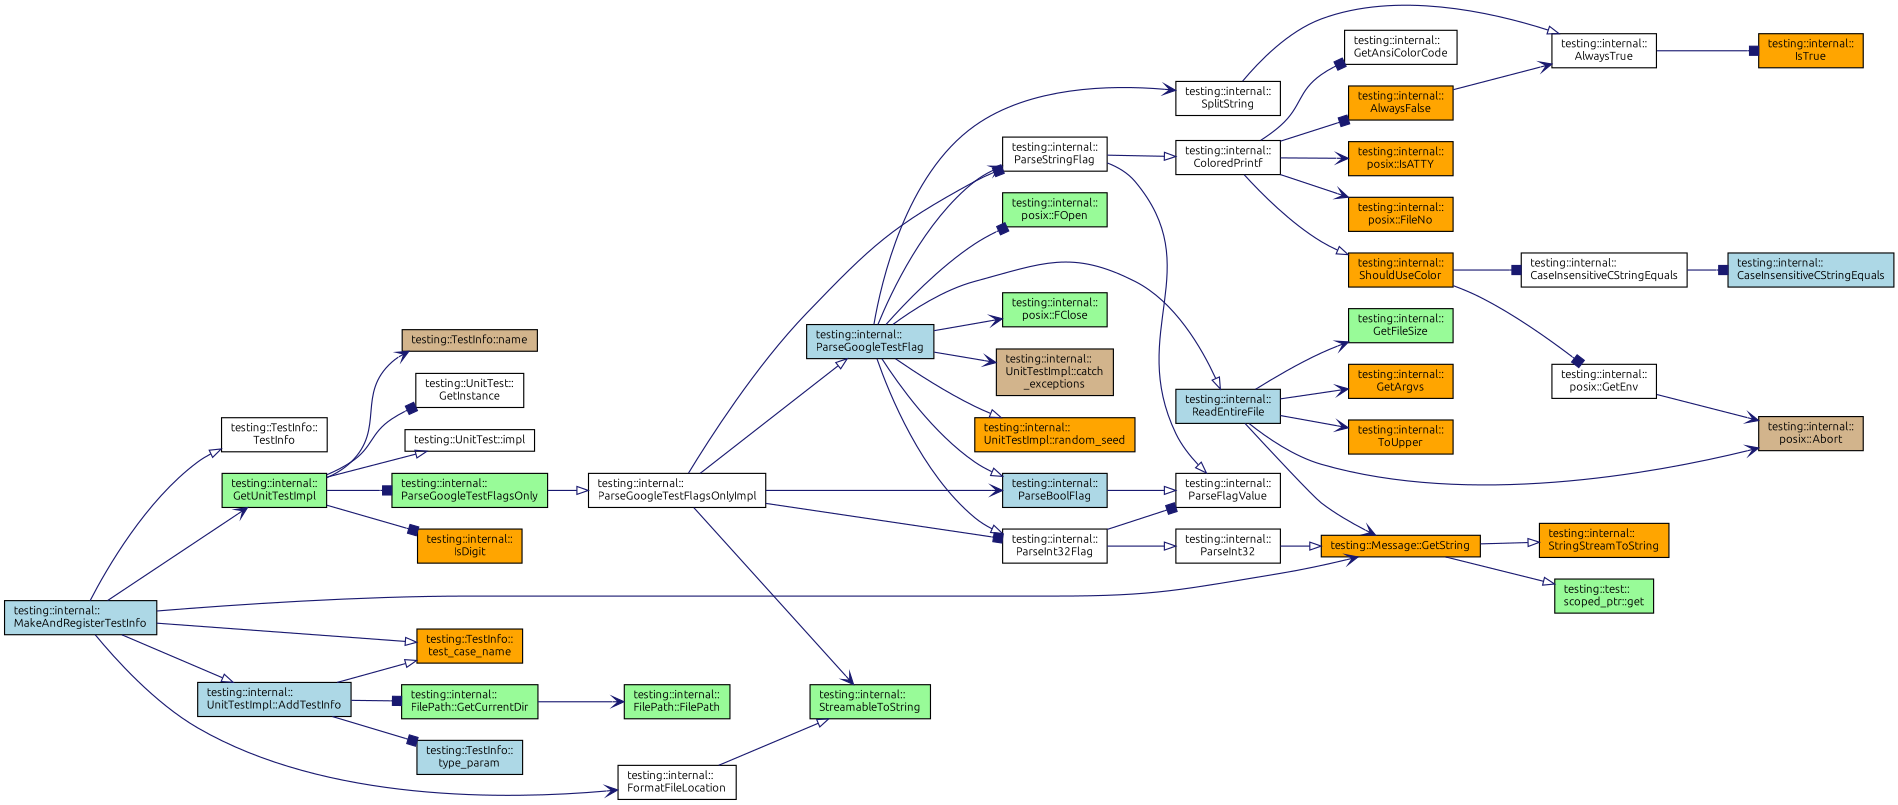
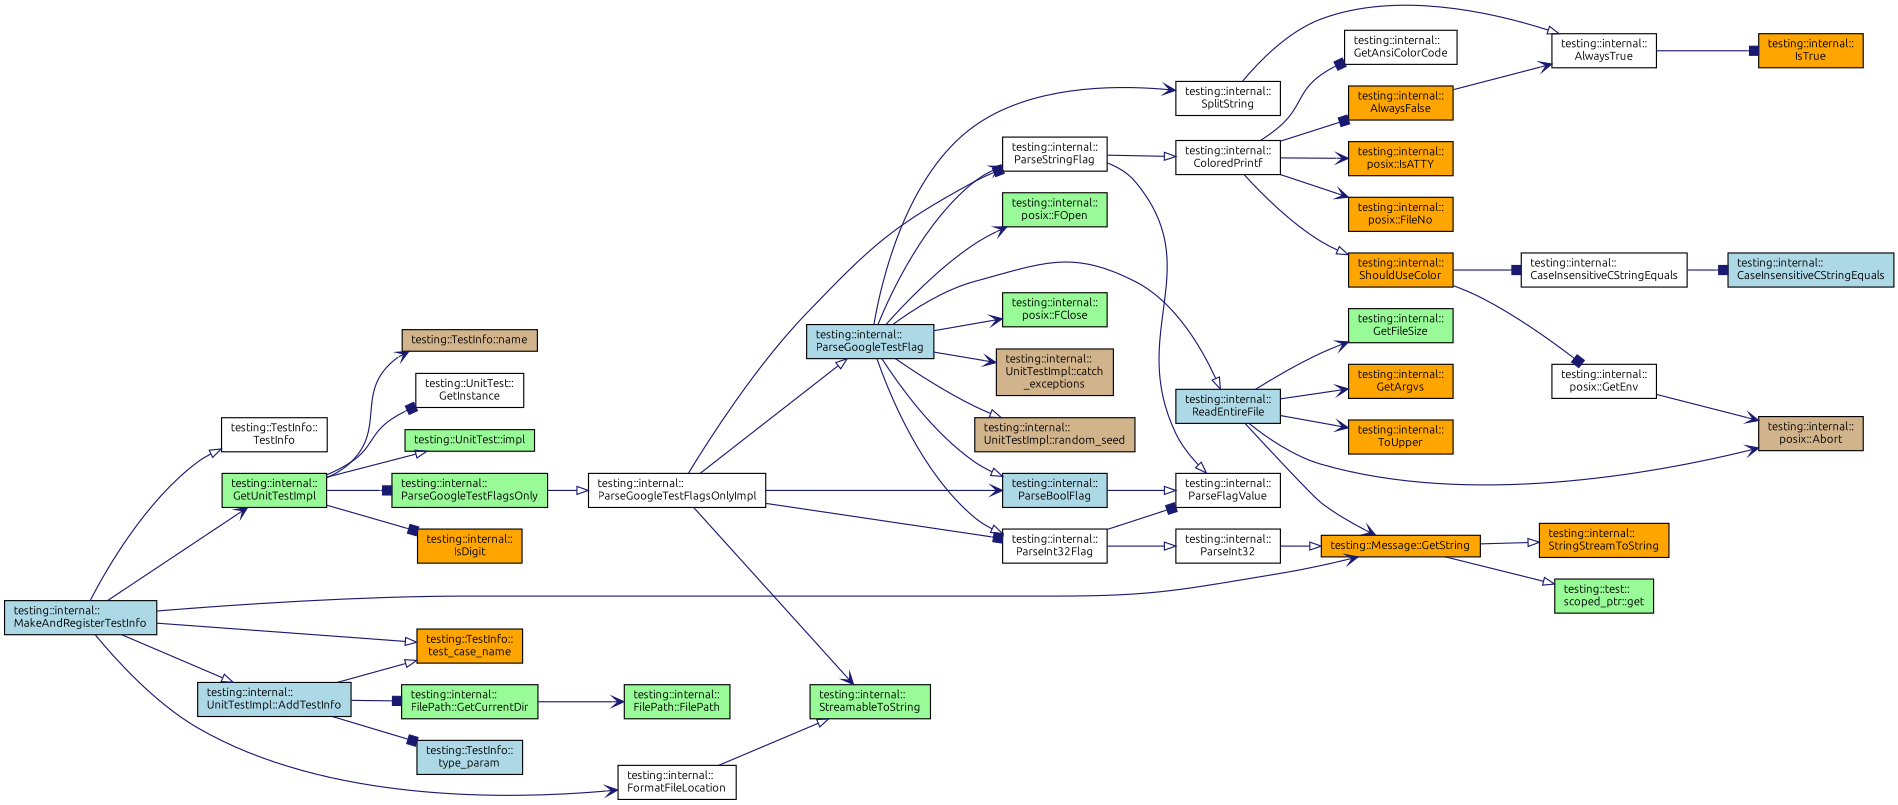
(937, 273) -> (937, 273)
(1055, 435) -> (1055, 435)
(470, 440) -> (470, 440)
